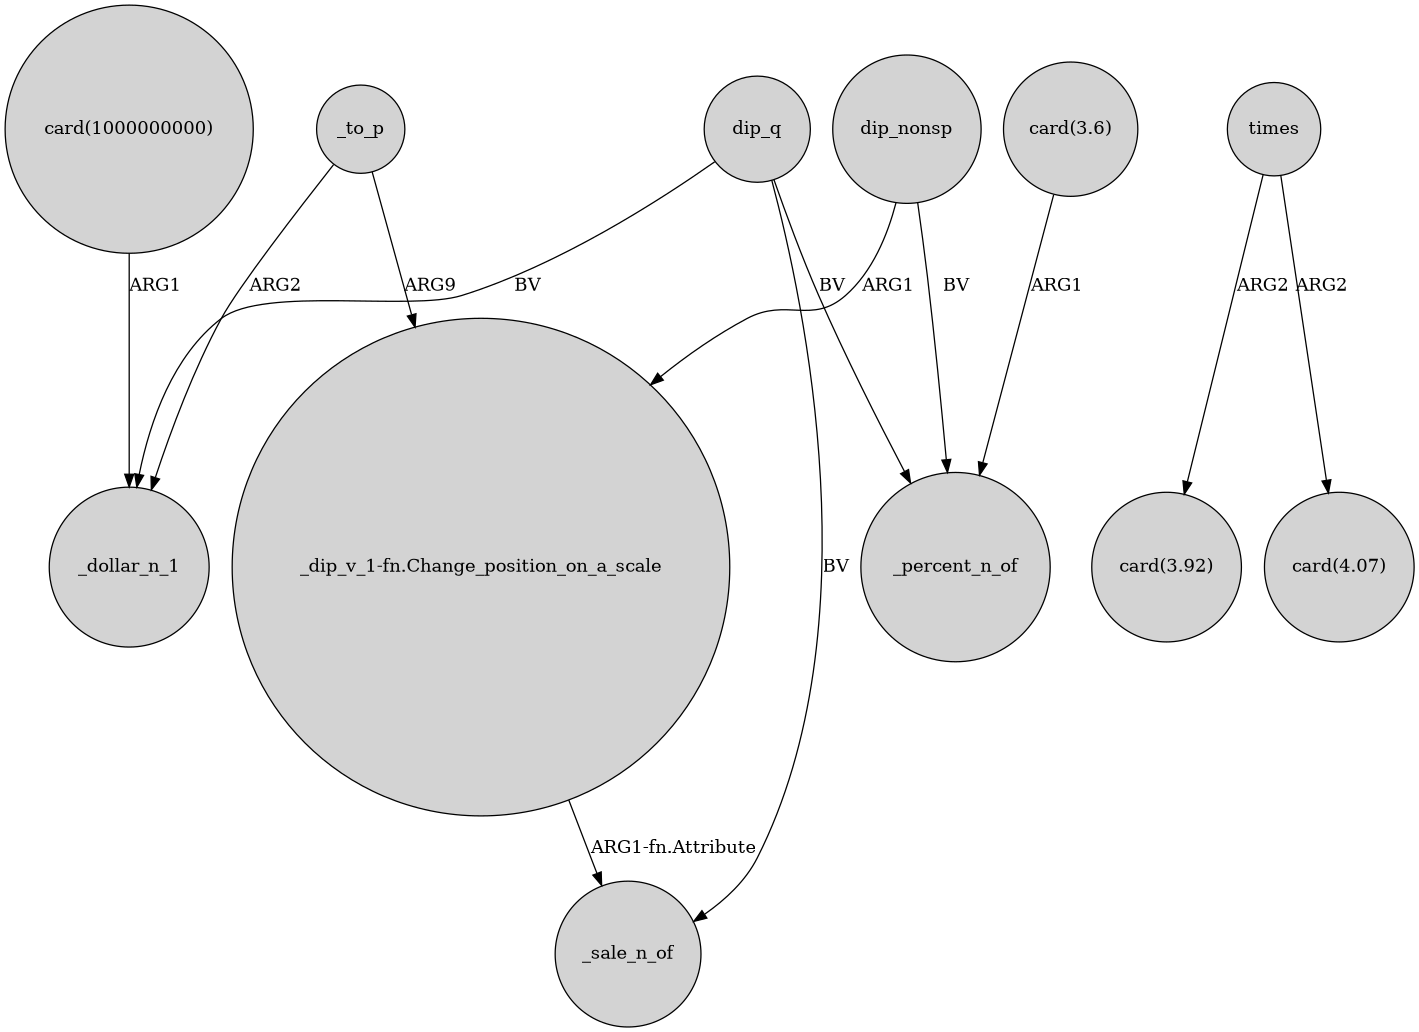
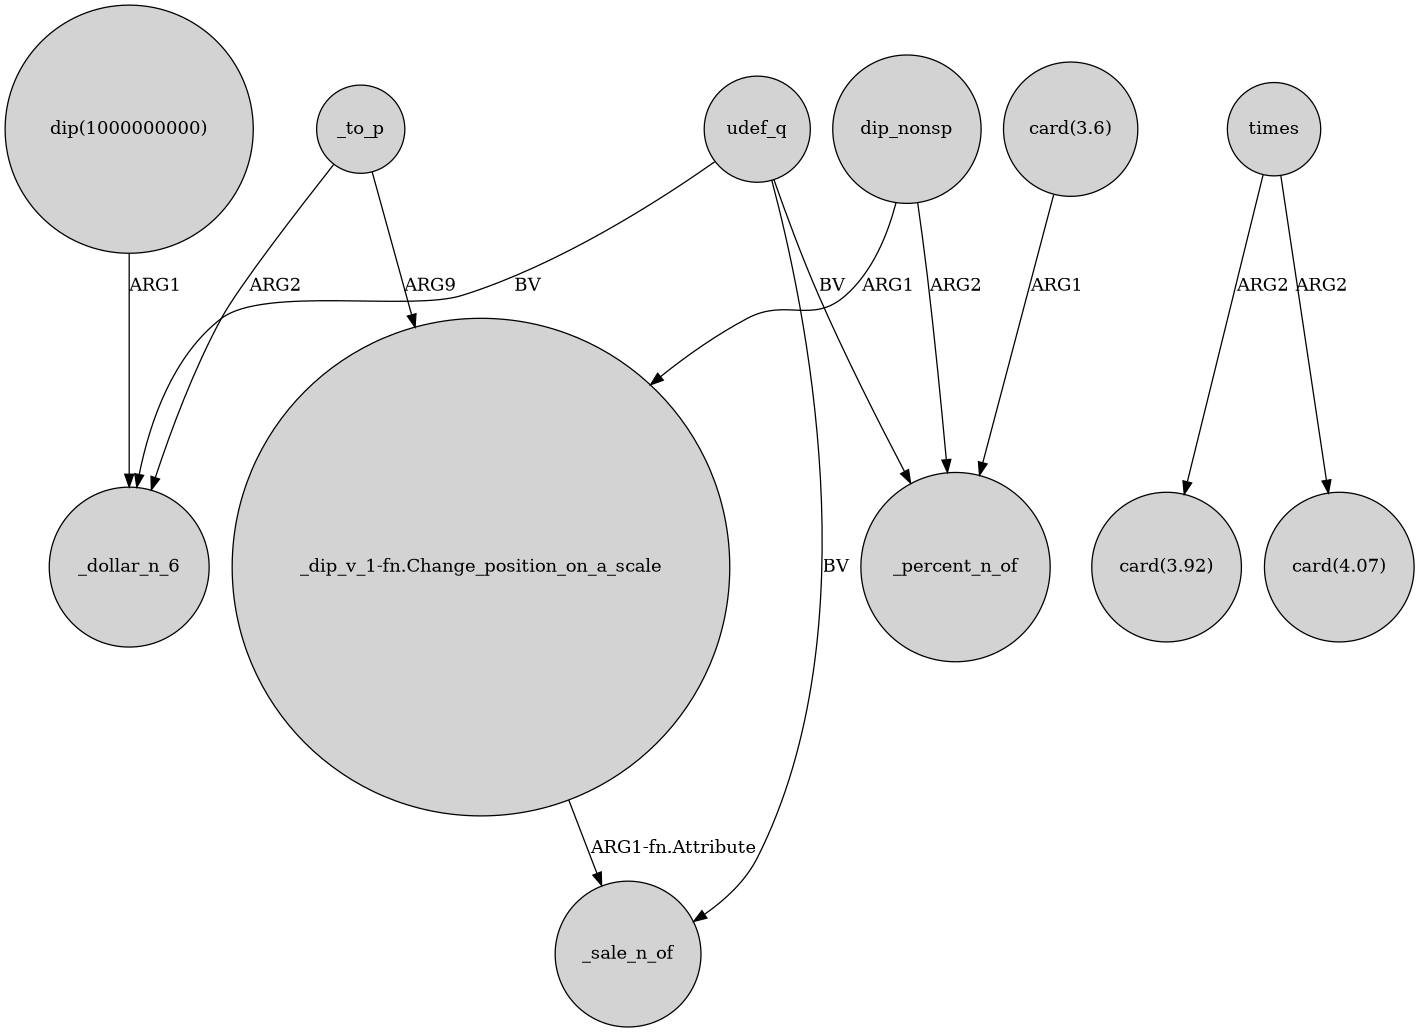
(129, 129) -> (129, 129)
(757, 129) -> (757, 129)
(956, 286) -> (956, 286)
(129, 567) -> (129, 567)
